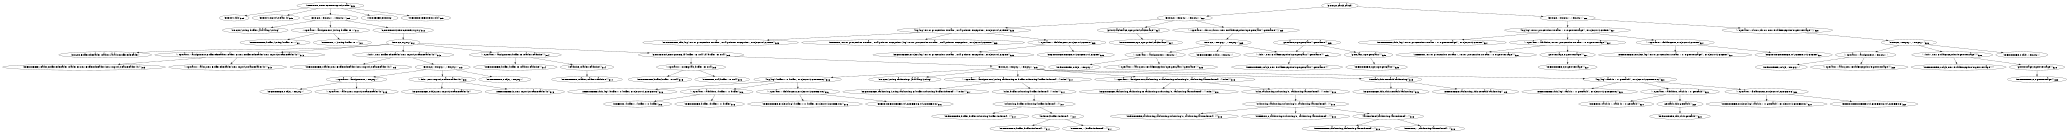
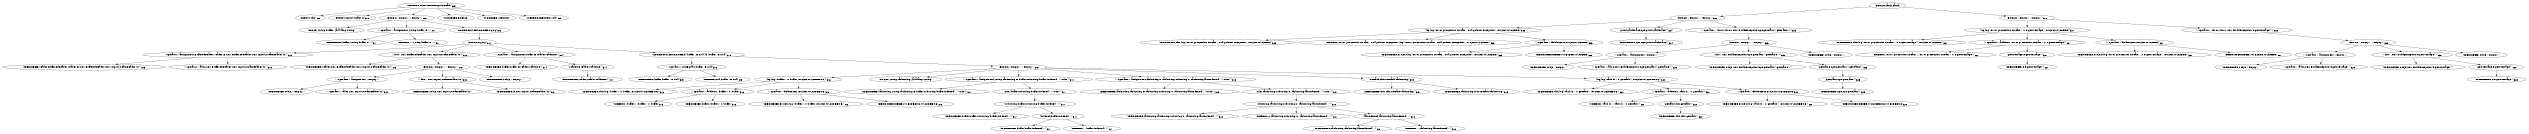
none -> (497, 18)
(1300, 48) -> (1796, 61)
(105, 55) -> none
